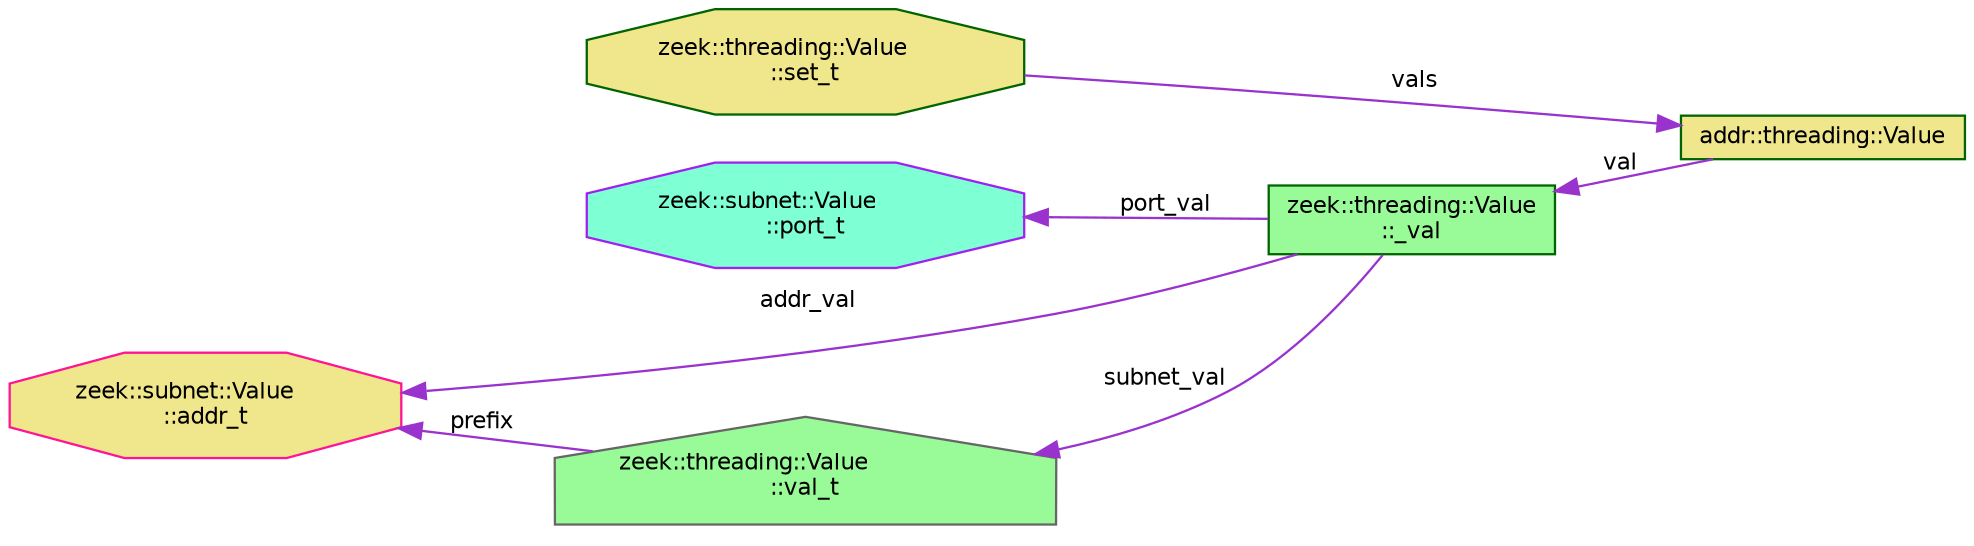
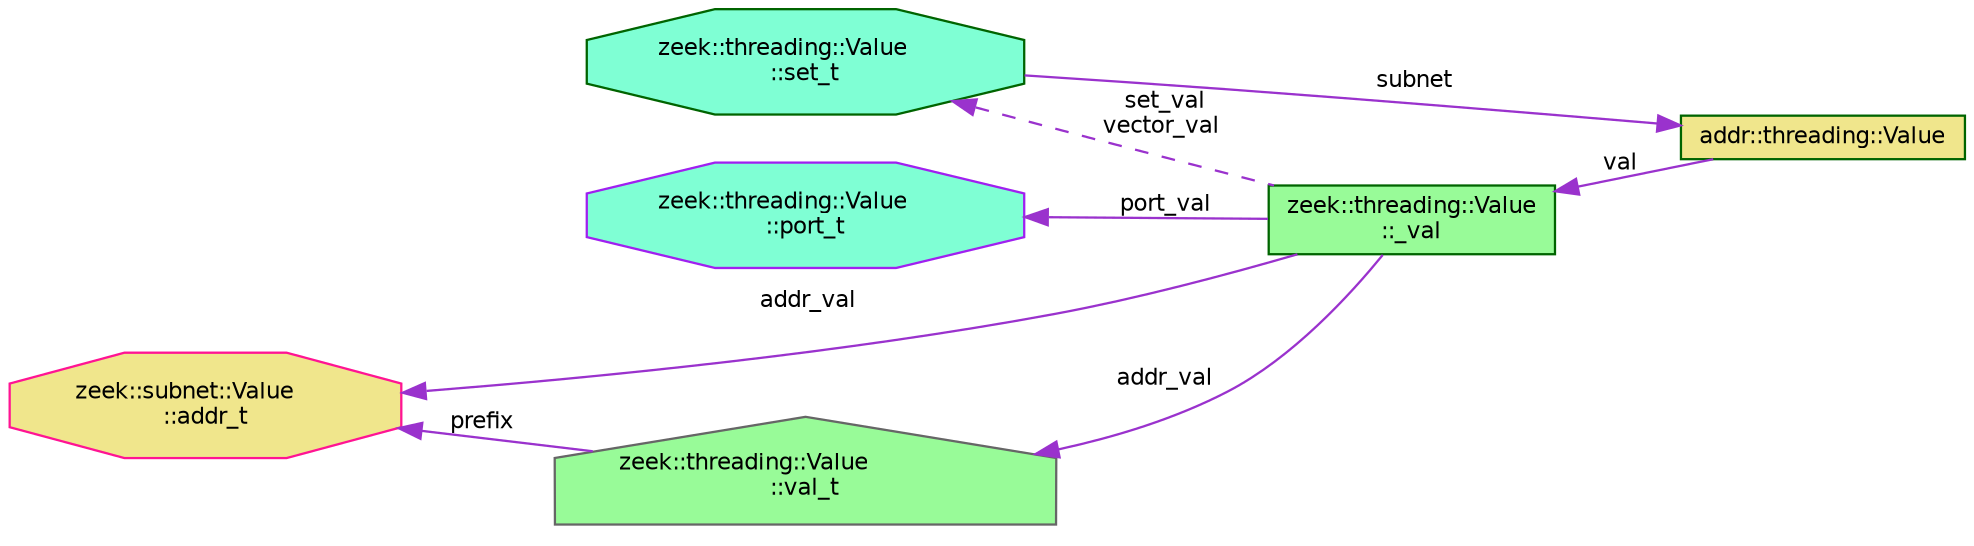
(805, 62) -> (805, 62)
(1412, 81) -> (1412, 81)
none -> (1125, 147)
(805, 215) -> (805, 215)
(1162, 379) -> (1162, 379)
